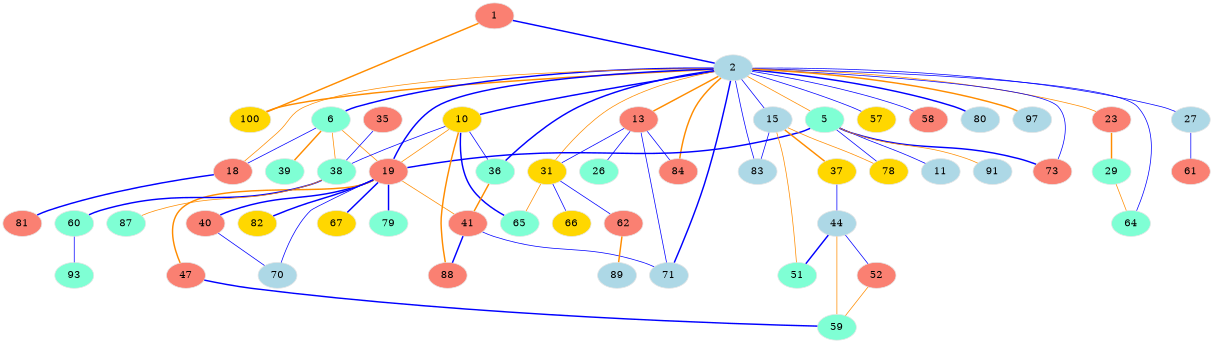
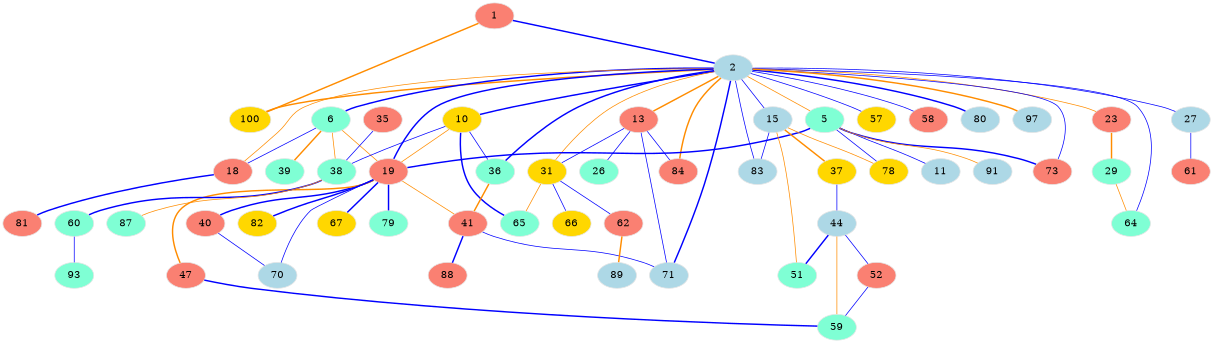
(444, 197) -> none
(857, 301) -> (857, 301)
